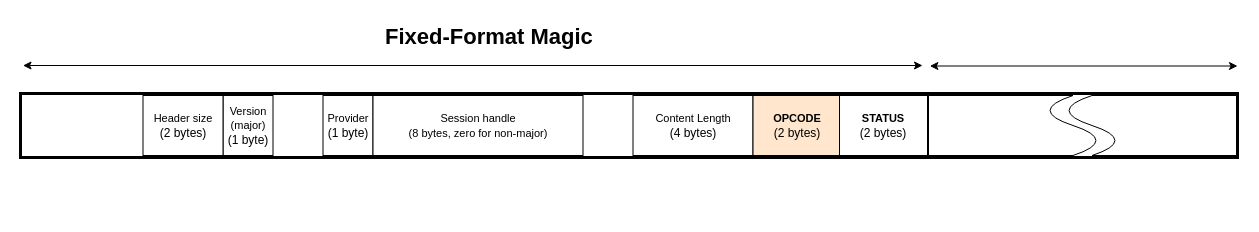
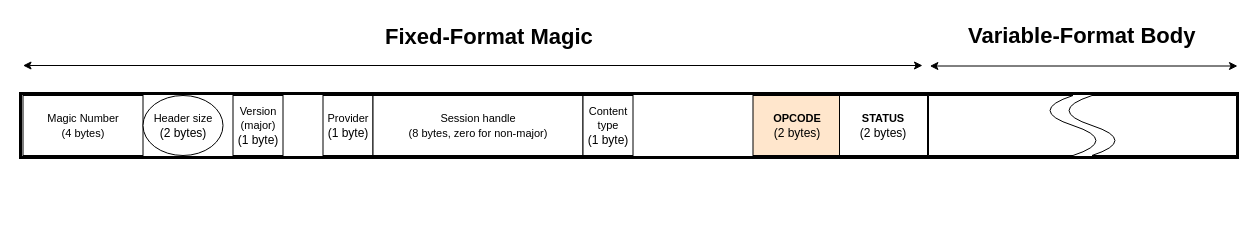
none -> (1087, 31)
none -> (83, 126)
(183, 126) -> (183, 126)
(248, 126) -> (258, 126)
none -> (608, 126)
(693, 126) -> none
